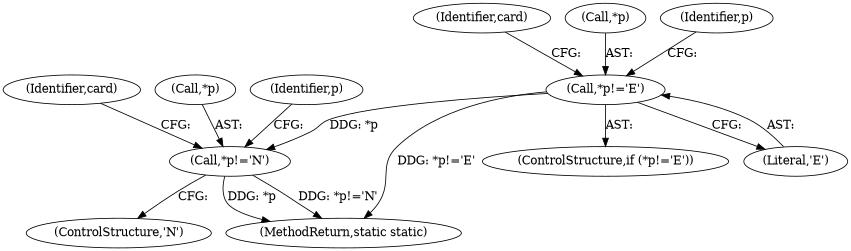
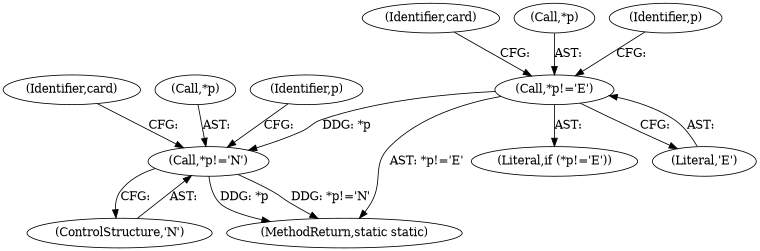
(436, 161) -> (427, 161)
(606, 161) -> (554, 161)
none -> (161, 200)
